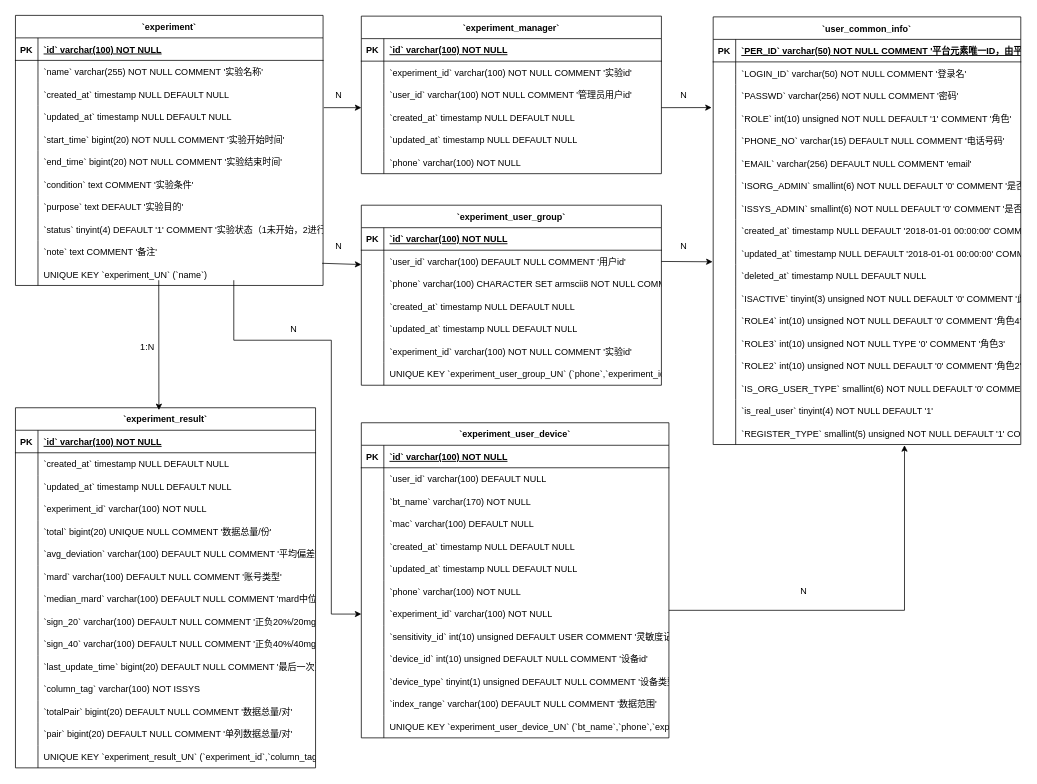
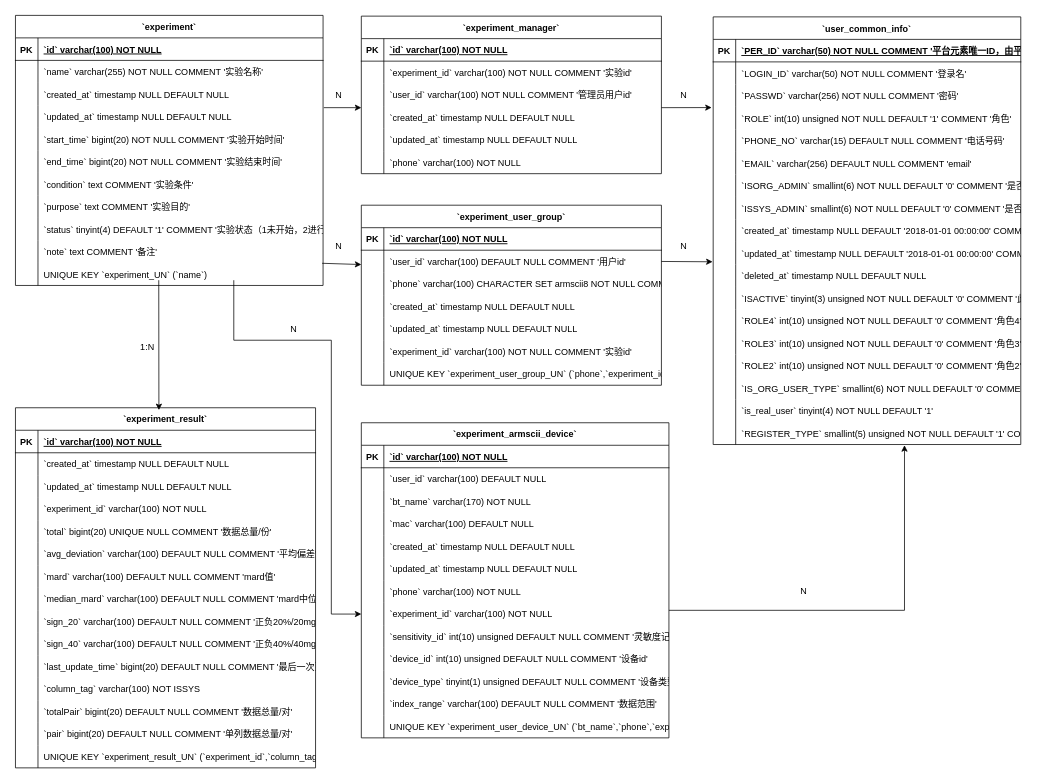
(119, 207) -> (119, 207)
(870, 344) -> (877, 344)
(515, 434) -> (515, 434)
(162, 577) -> (158, 577)
(543, 637) -> (543, 637)
